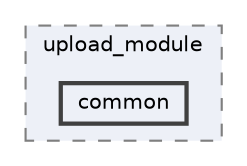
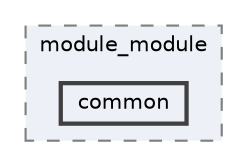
(124, 46) -> (124, 46)
